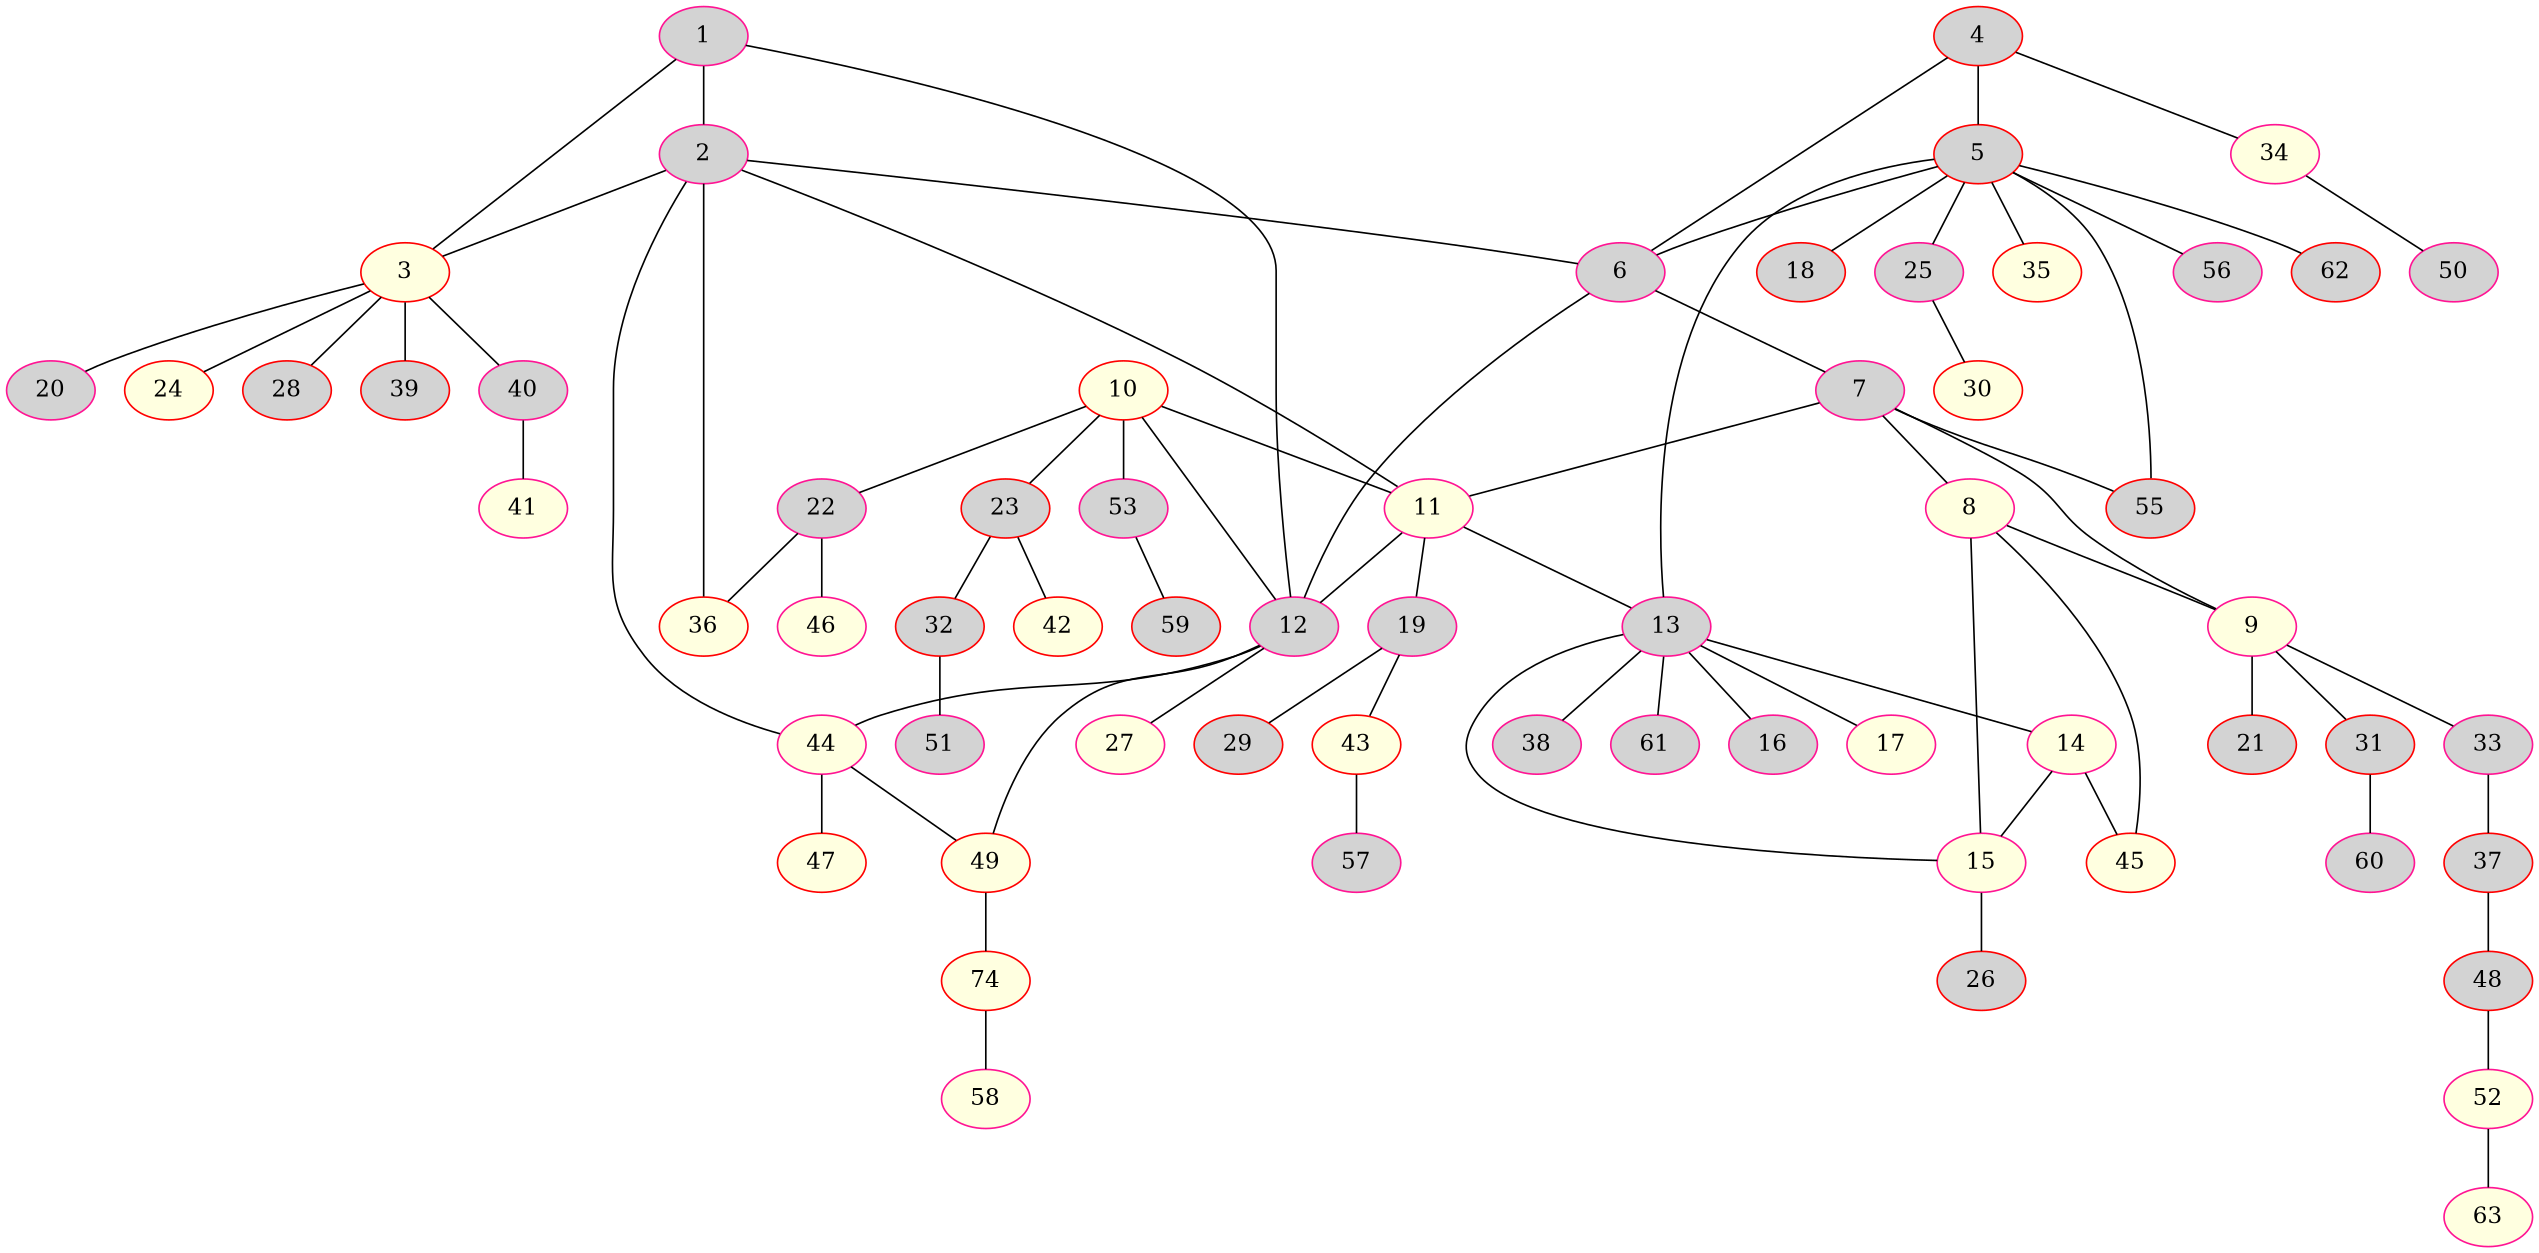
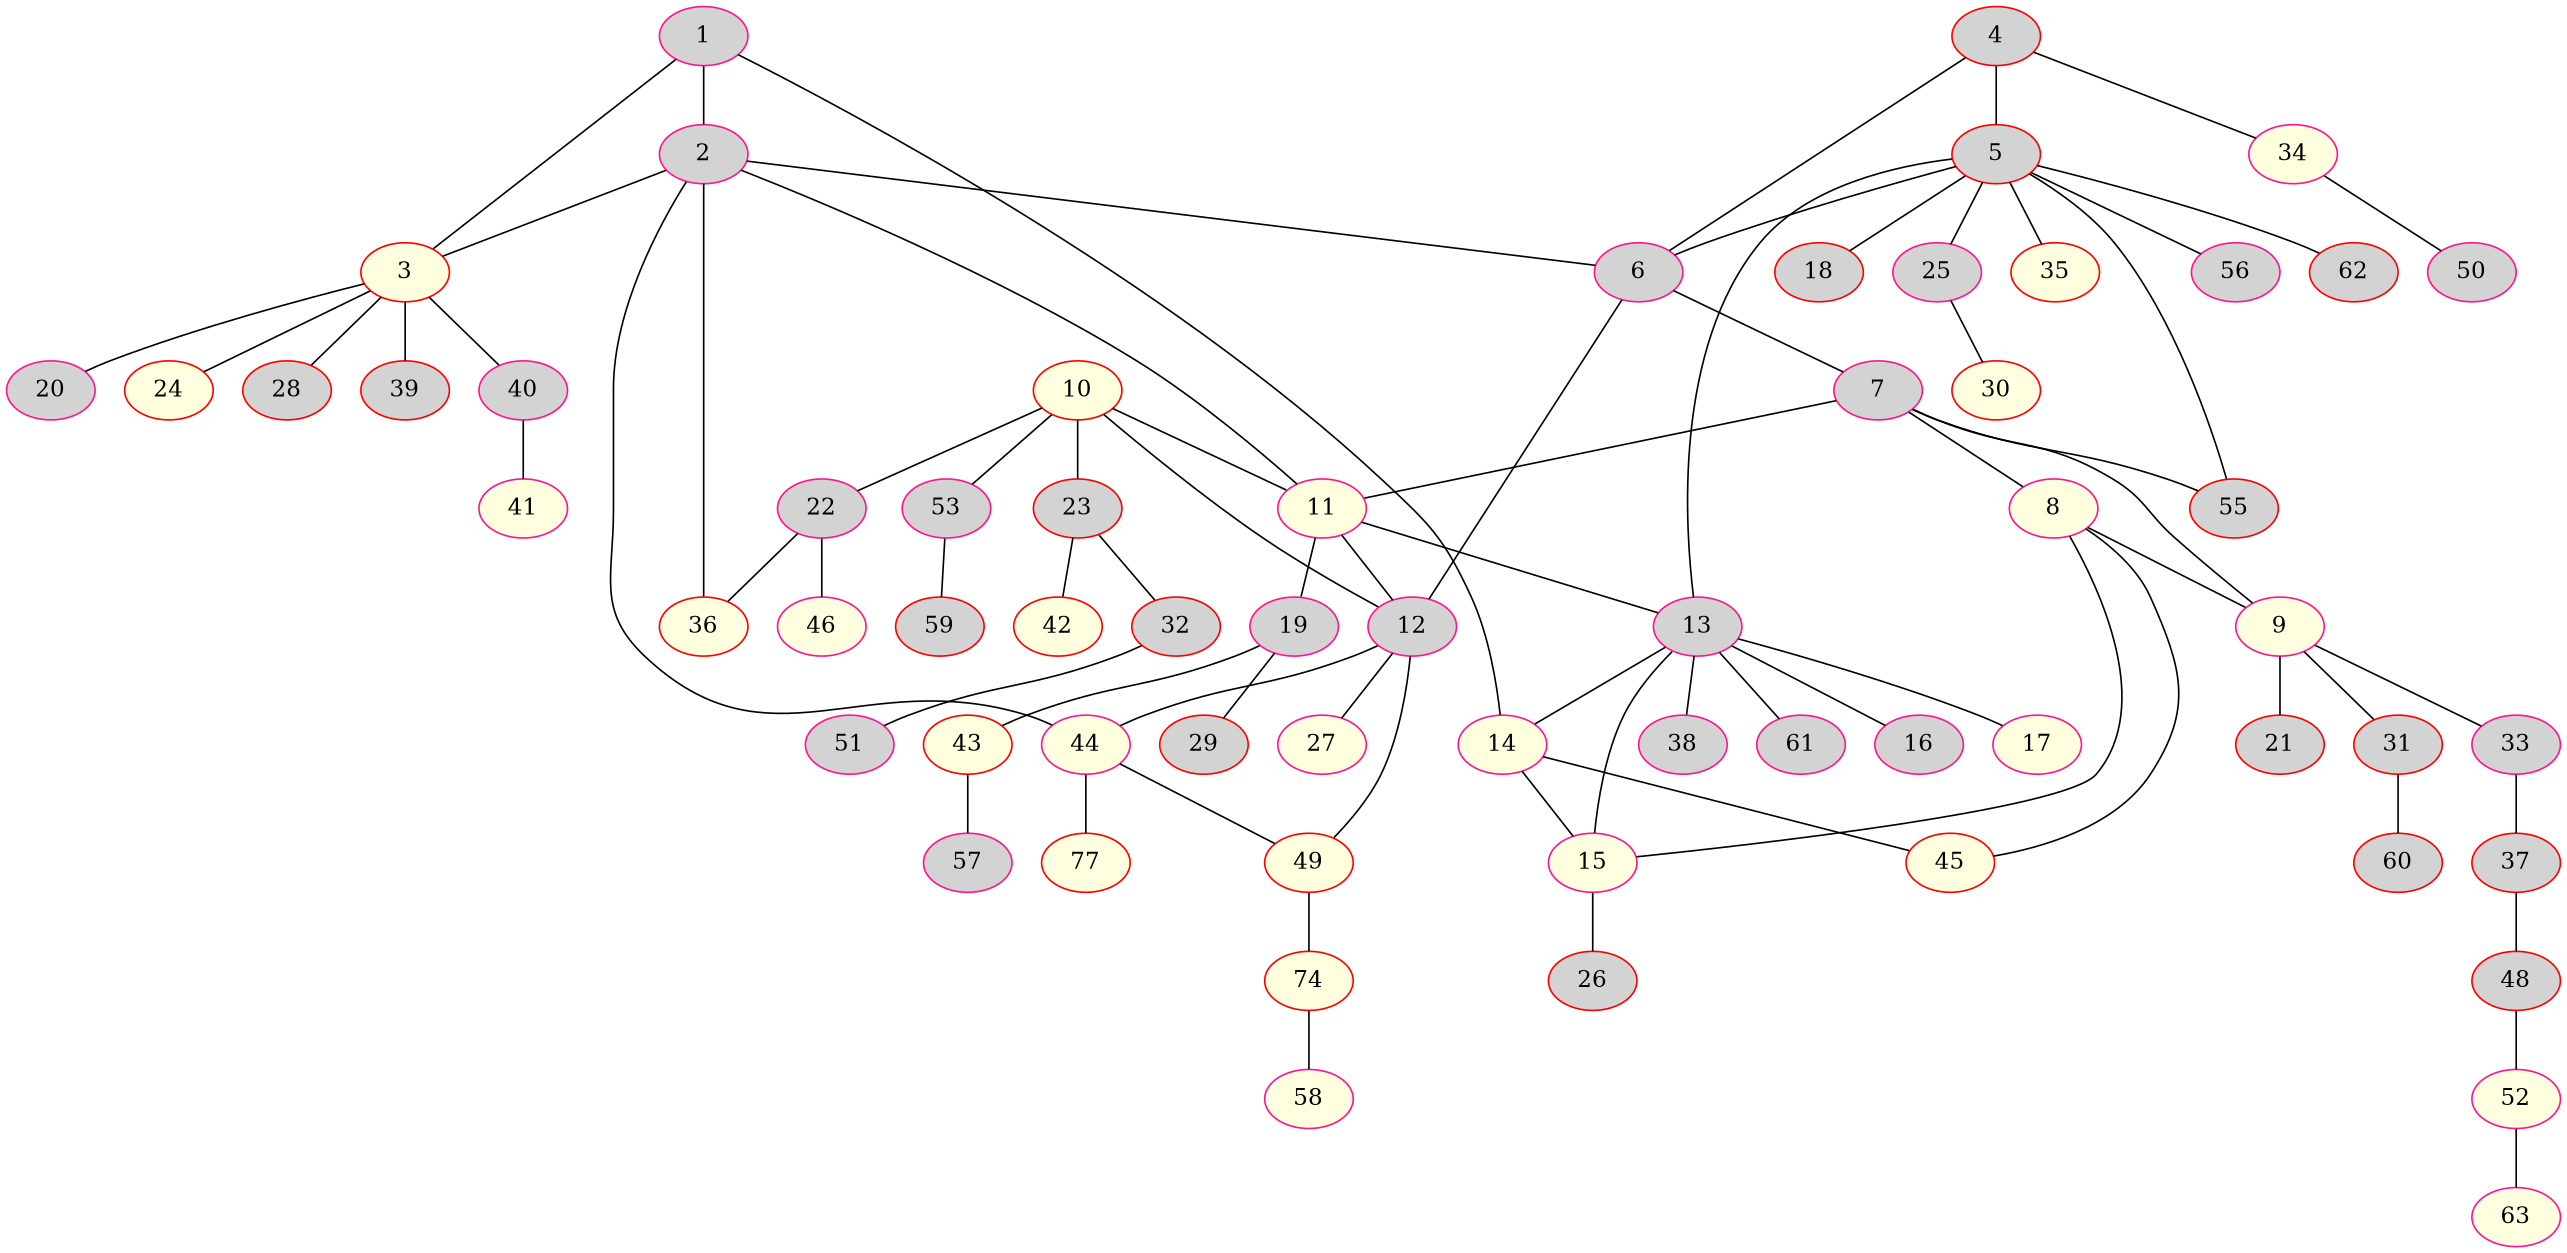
(1186, 178) -> (1186, 323)
(822, 863) -> (1086, 863)
(2370, 863) -> (2398, 863)
